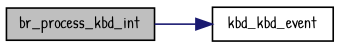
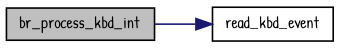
(273, 24) -> (273, 24)
